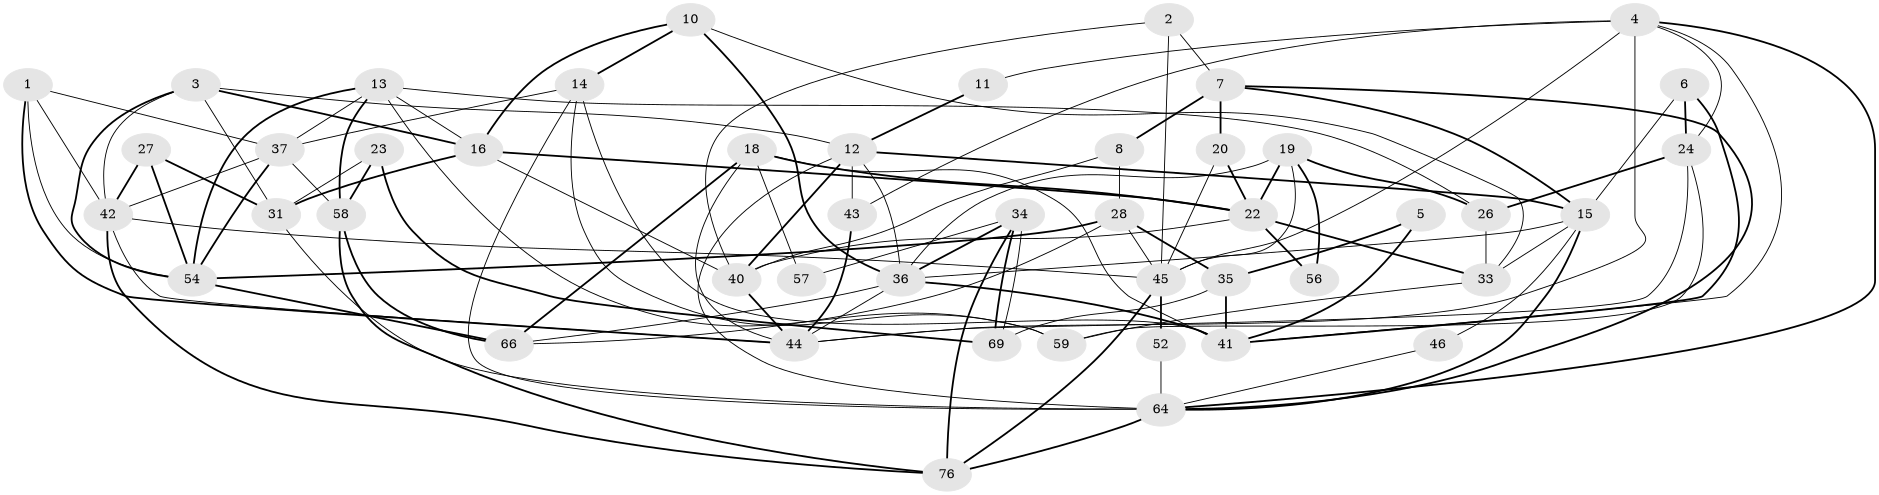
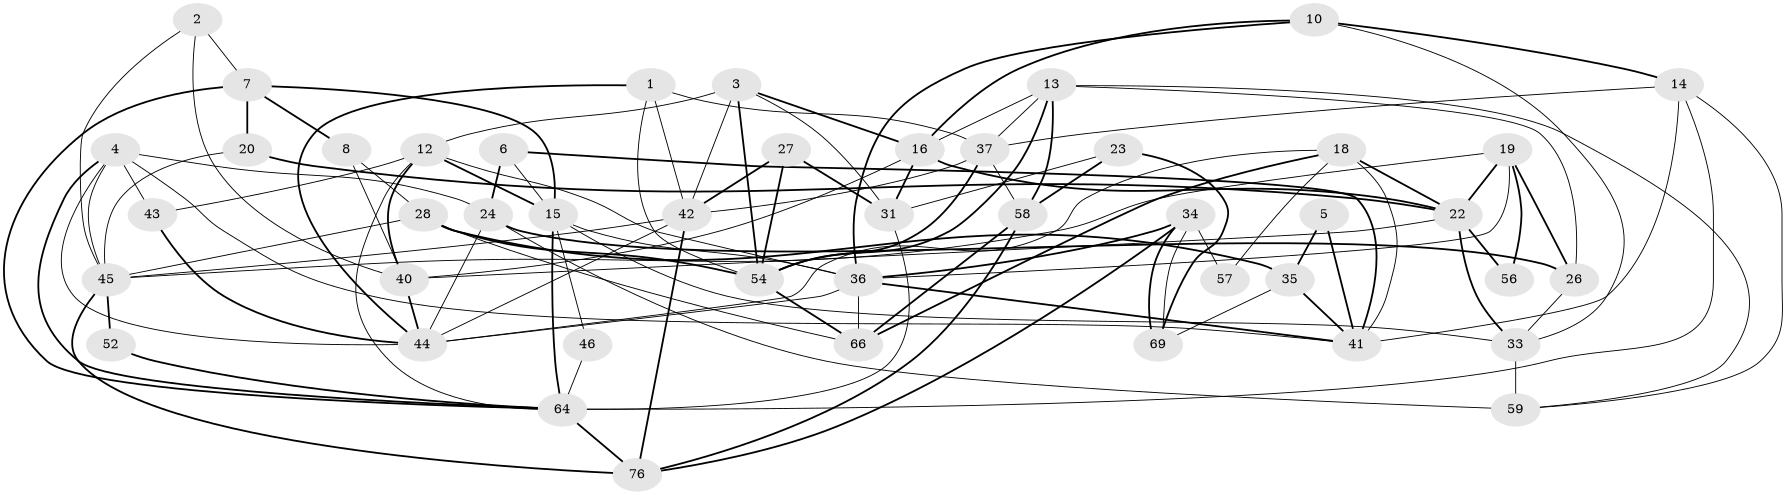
(983, 85) -> none
(1161, 377) -> (333, 391)
